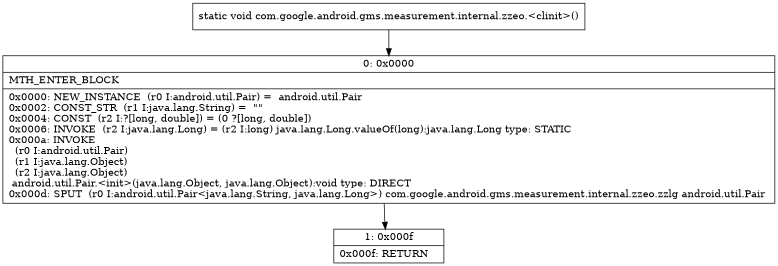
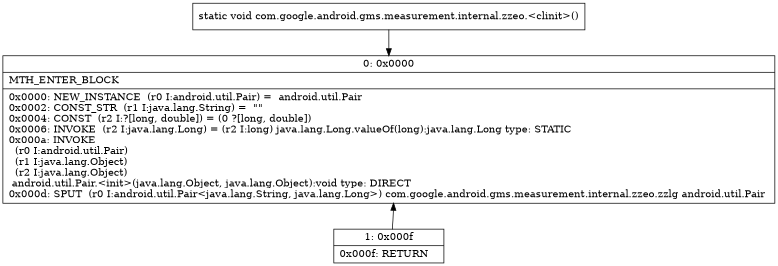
(384, 213) -> (393, 220)
